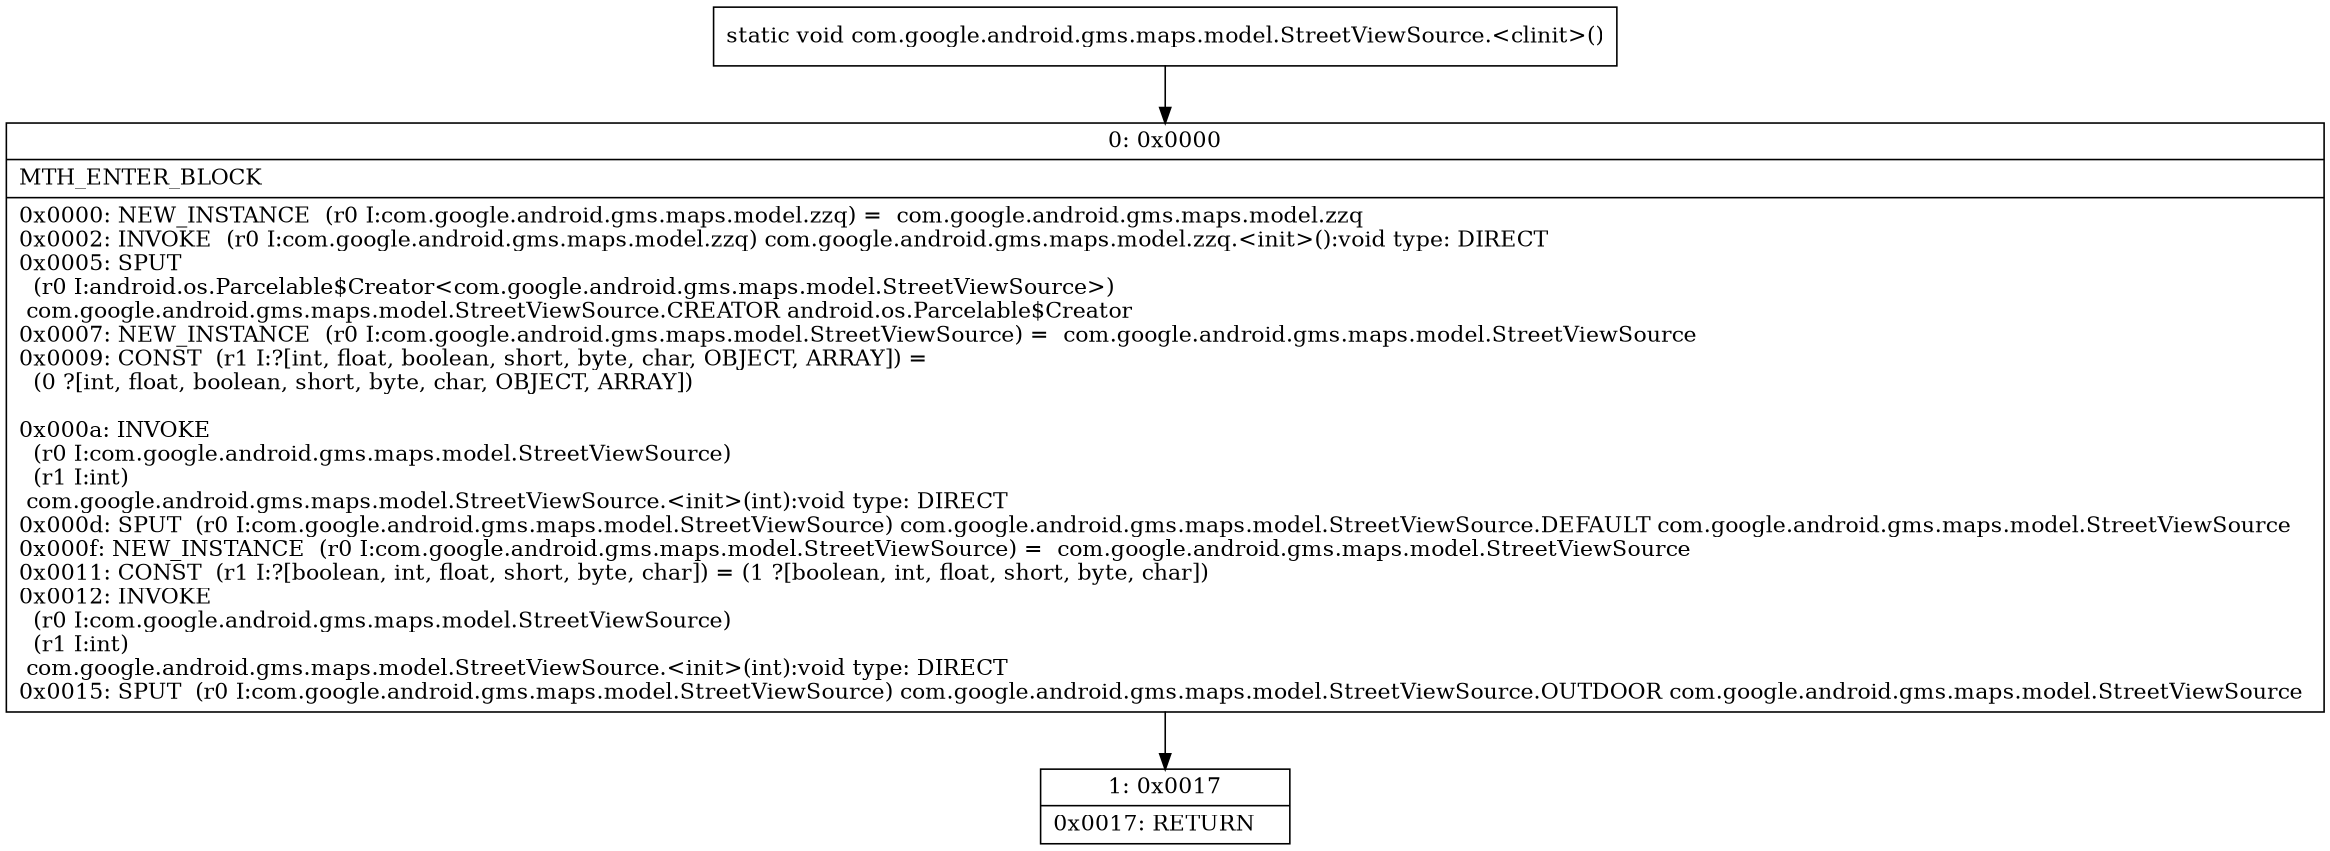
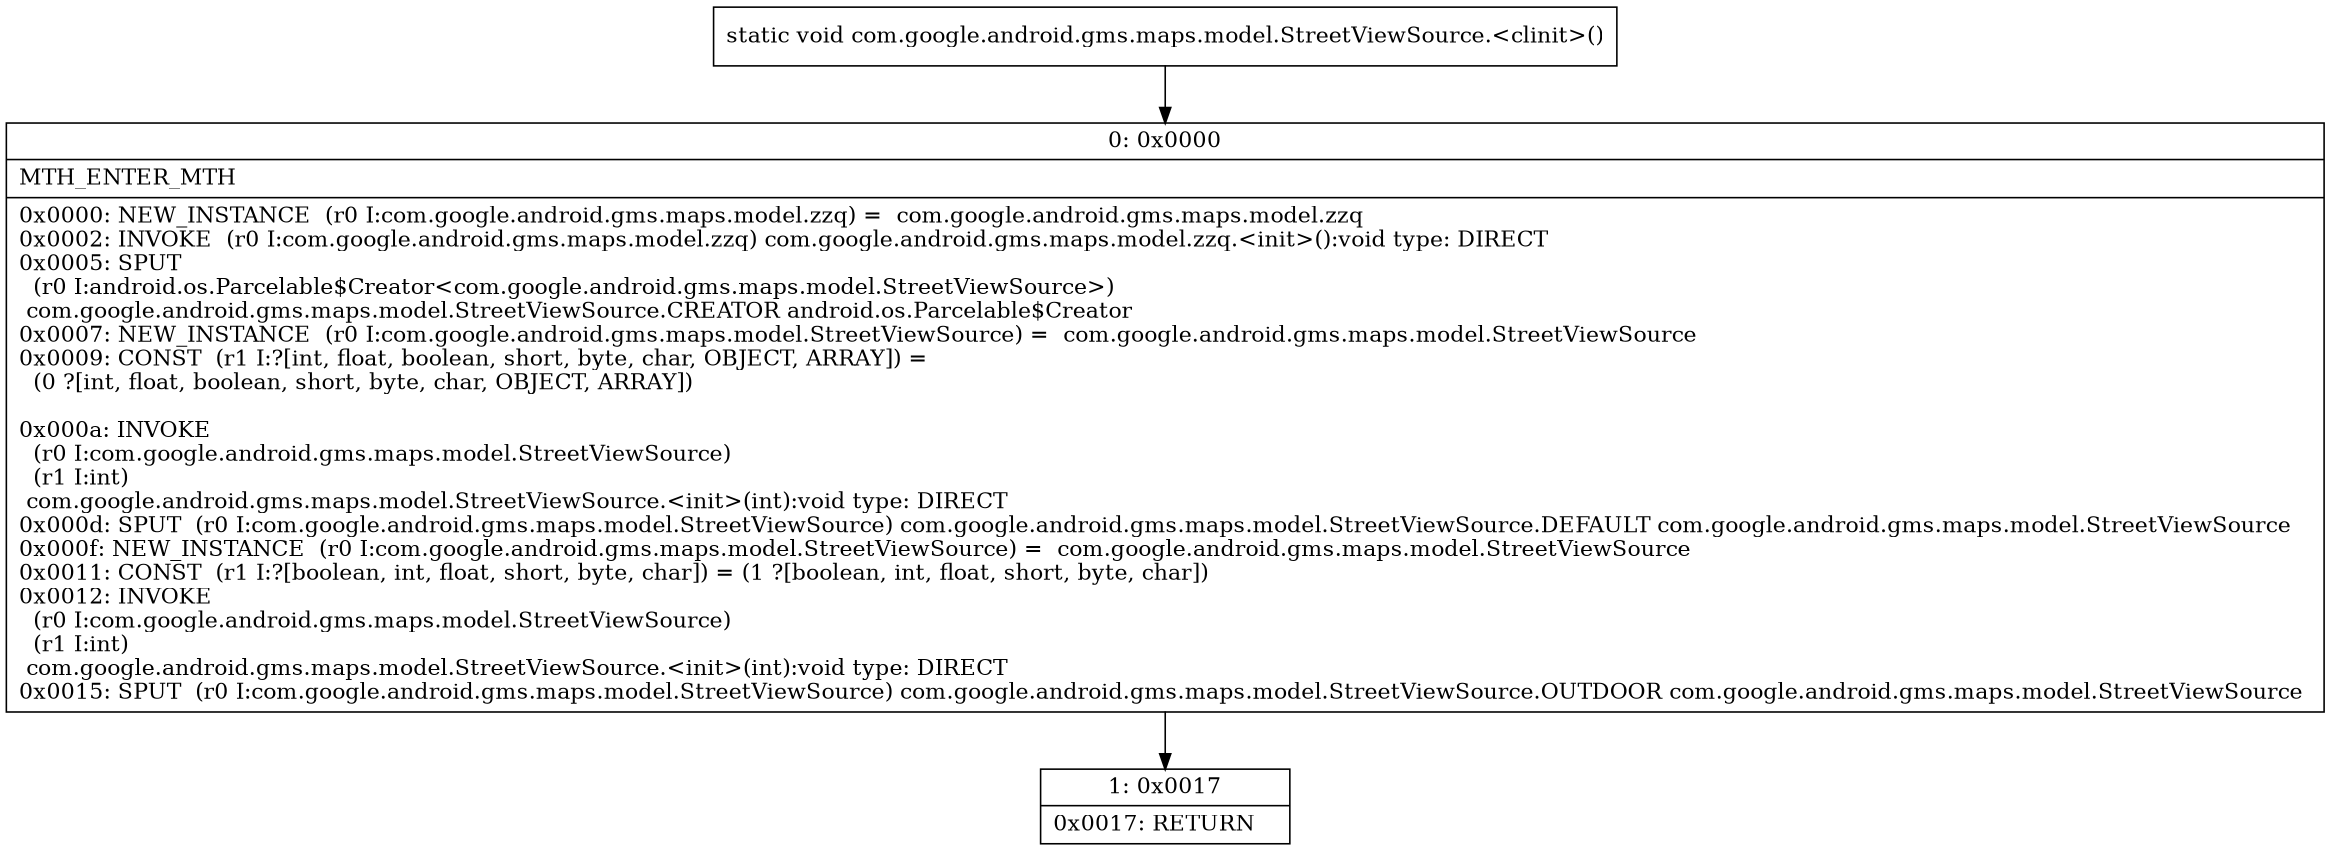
(141, 178) -> (128, 178)
